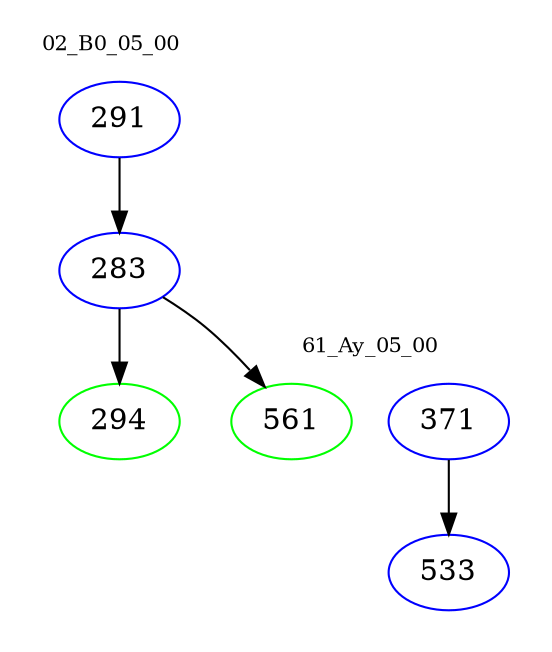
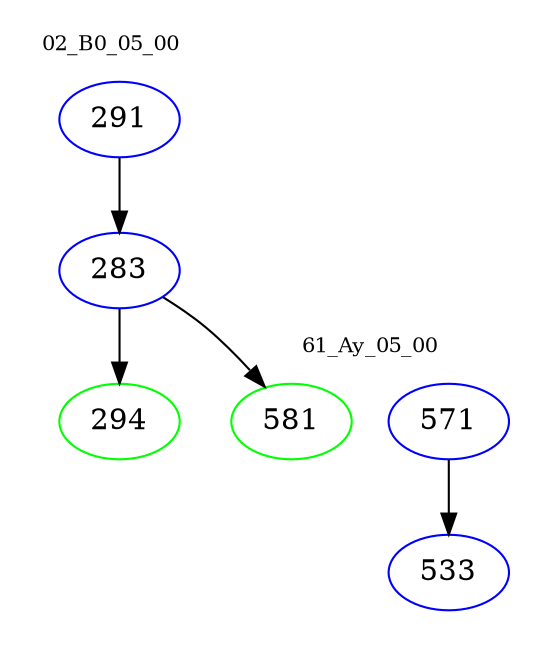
(292, 422) -> (292, 422)
(449, 422) -> (449, 422)
